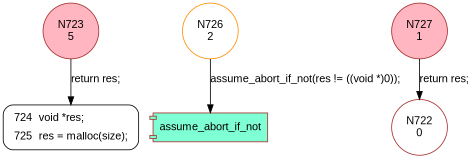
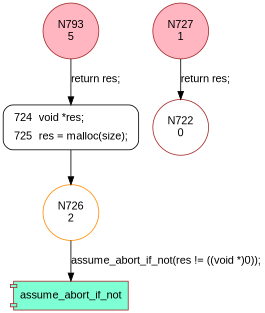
(71, 31) -> (71, 31)
none -> (71, 163)
